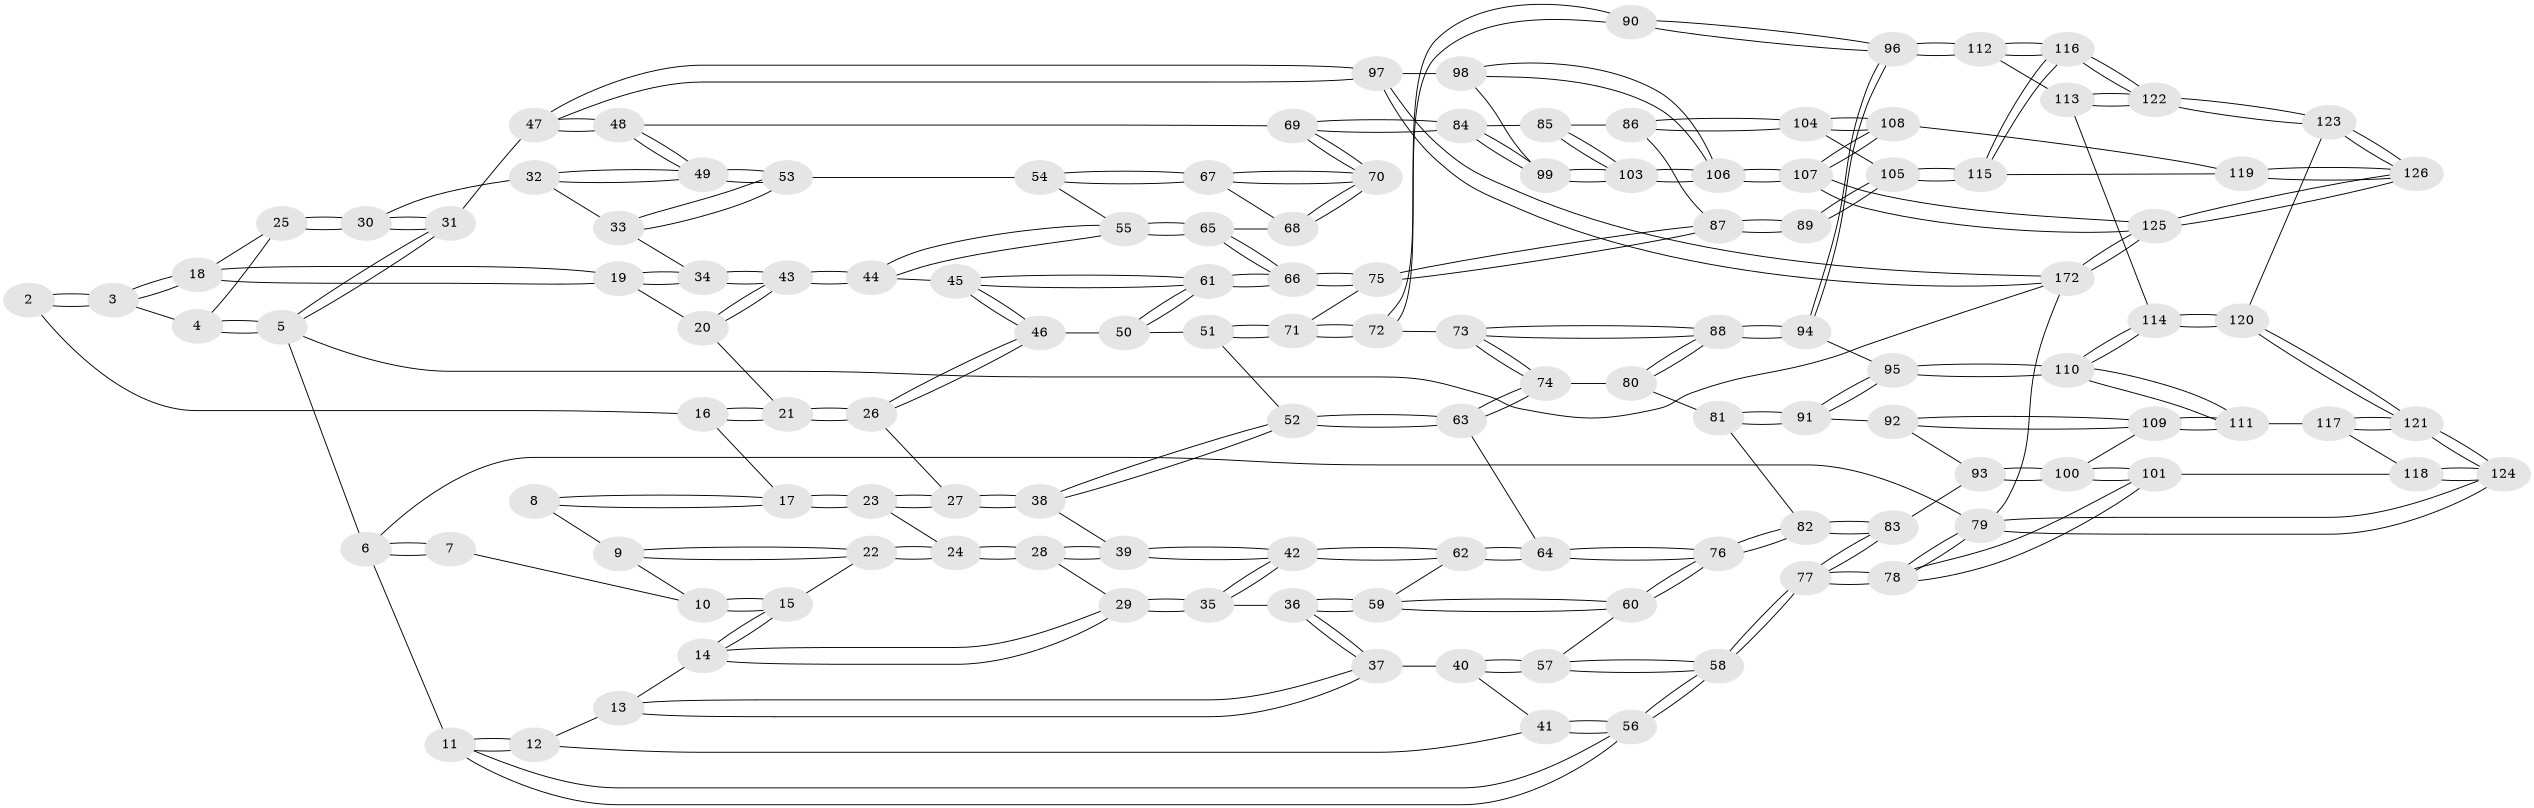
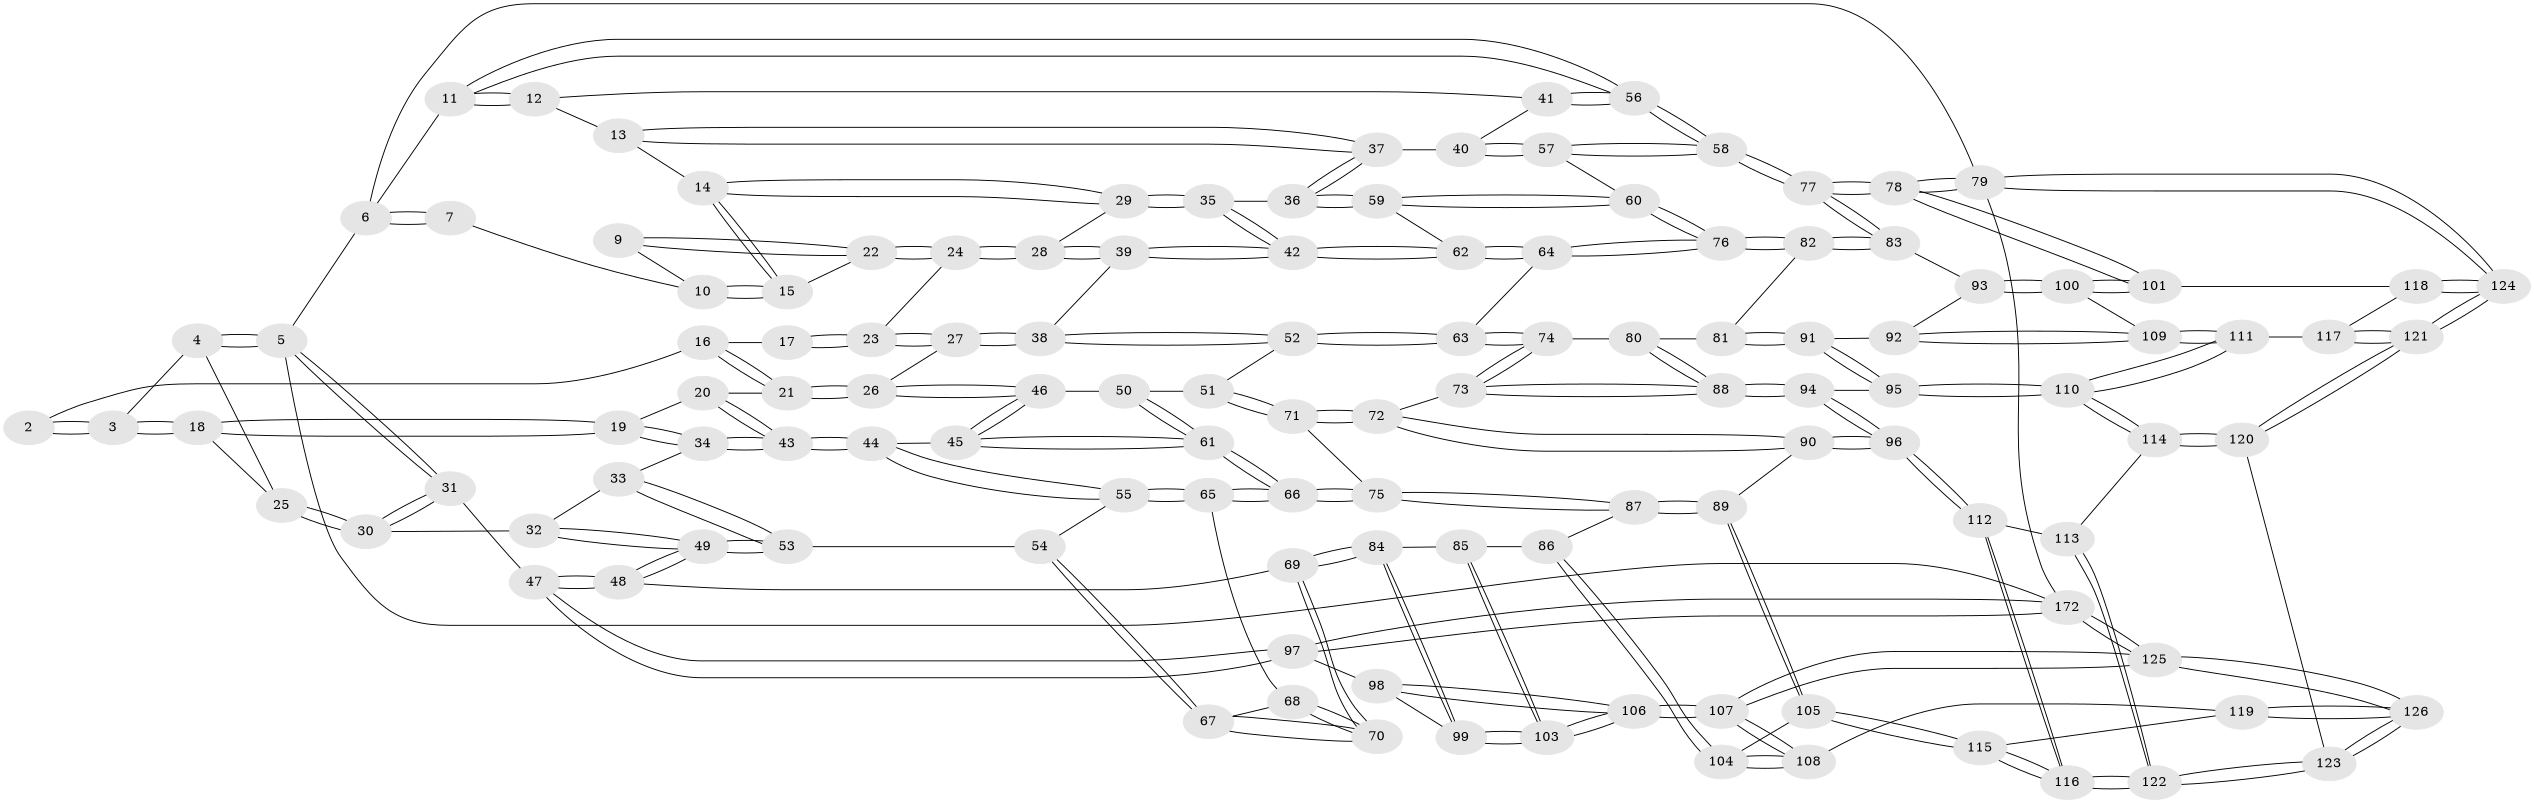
none -> (1765, 475)
(535, 501) -> none
